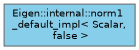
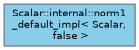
(70, 25) -> (70, 25)
